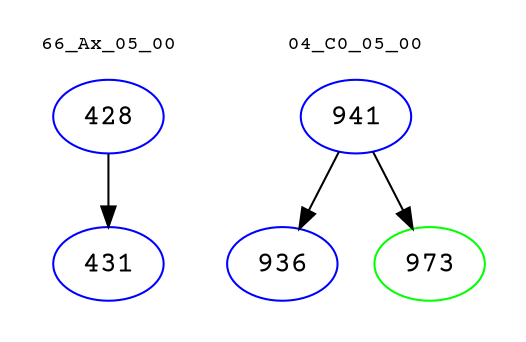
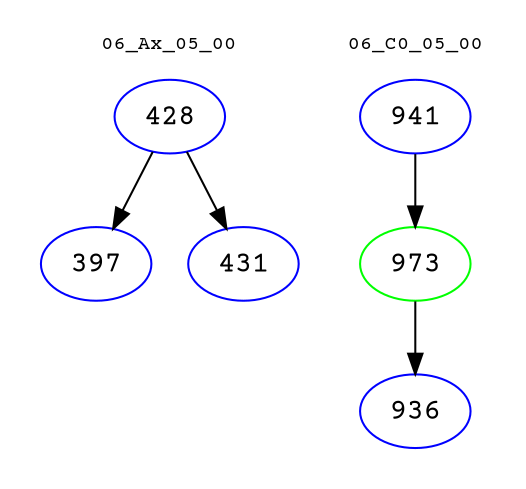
(109, 44) -> (170, 44)
(356, 44) -> (416, 44)
(324, 181) -> (415, 328)
none -> (96, 264)
